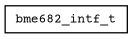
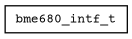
(66, 19) -> (66, 19)
